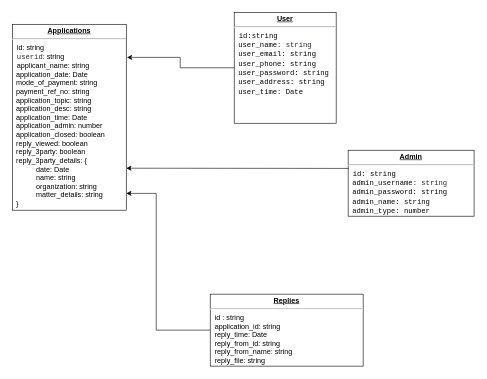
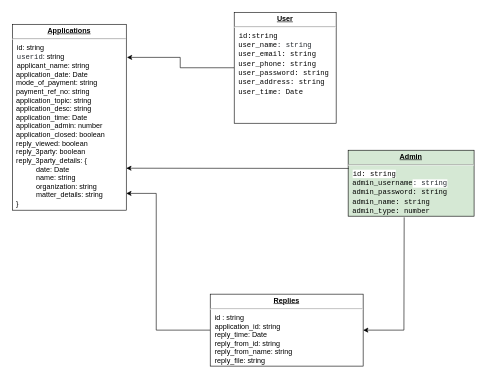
(411, 183) -> (411, 183)
none -> (368, 330)
